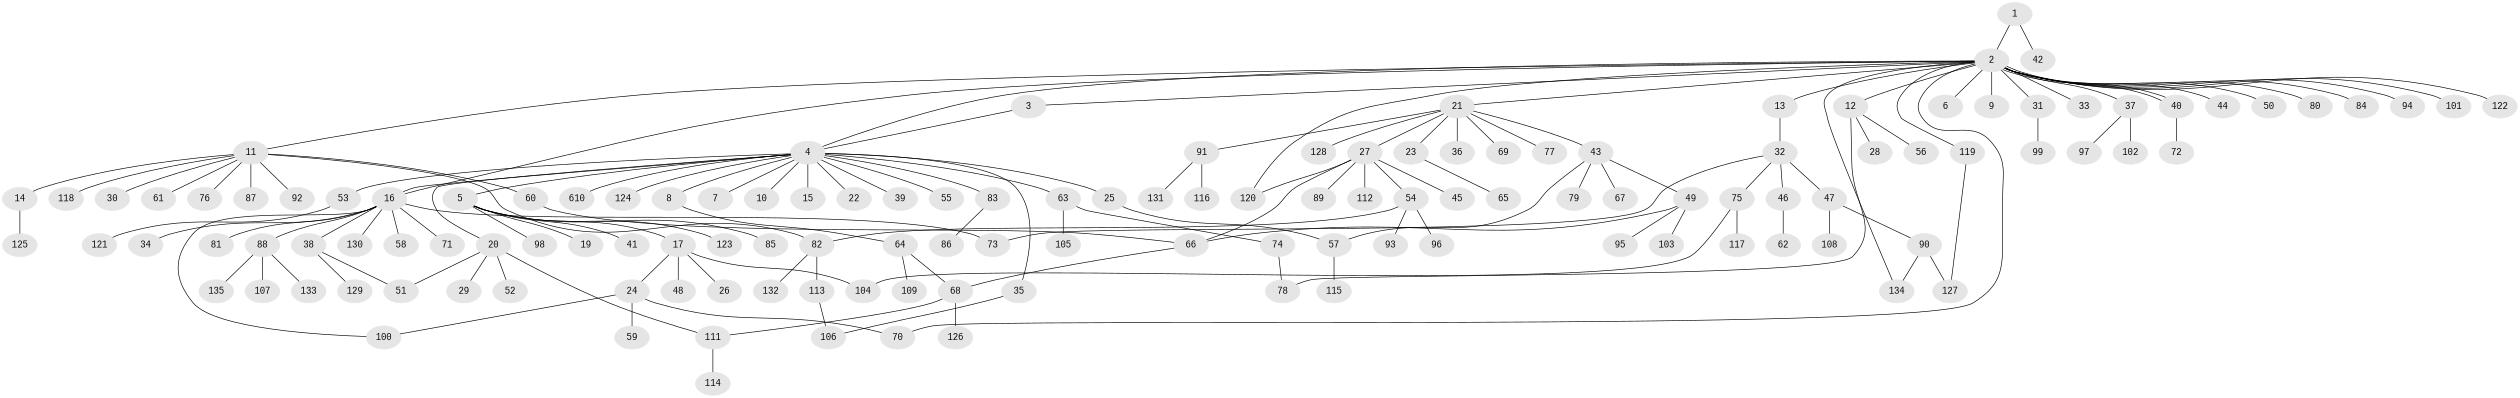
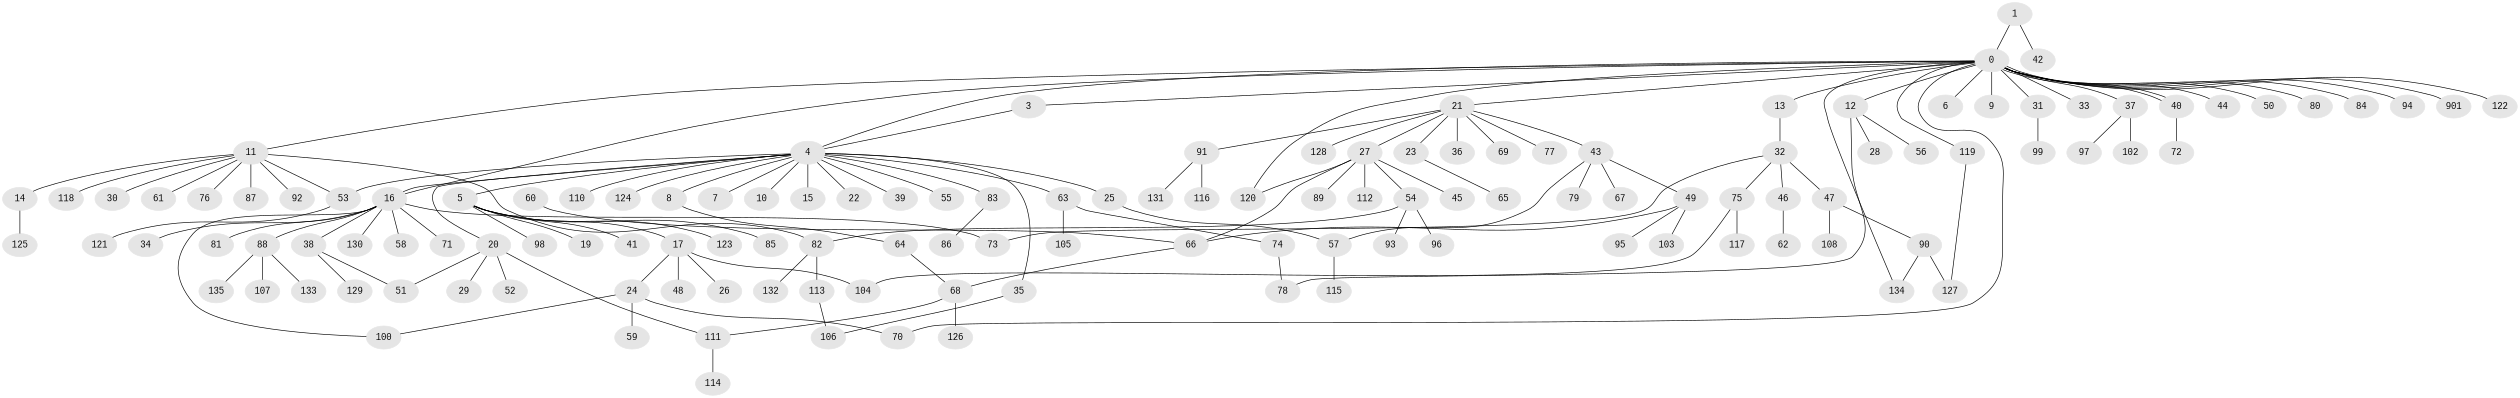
(1992, 60) -> (1992, 60)
(2454, 107) -> (2454, 107)
(394, 166) -> (297, 176)
(577, 199) -> (577, 199)
(909, 291) -> none
